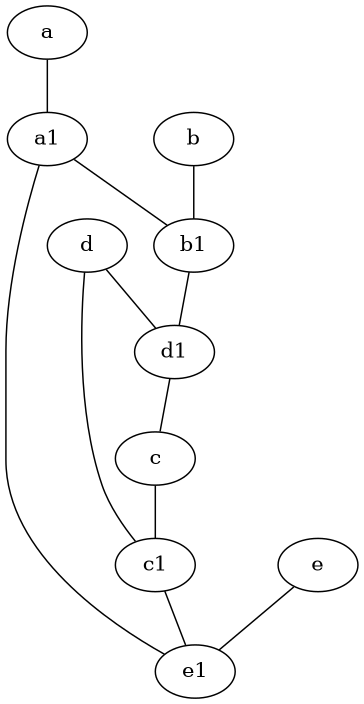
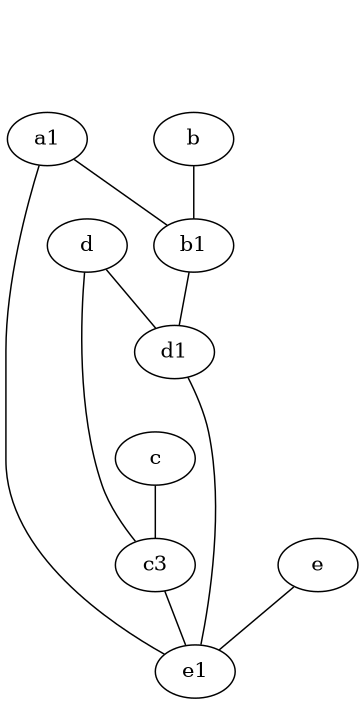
(47, 33) -> none
(165, 405) -> (215, 509)
(155, 565) -> (155, 565)
